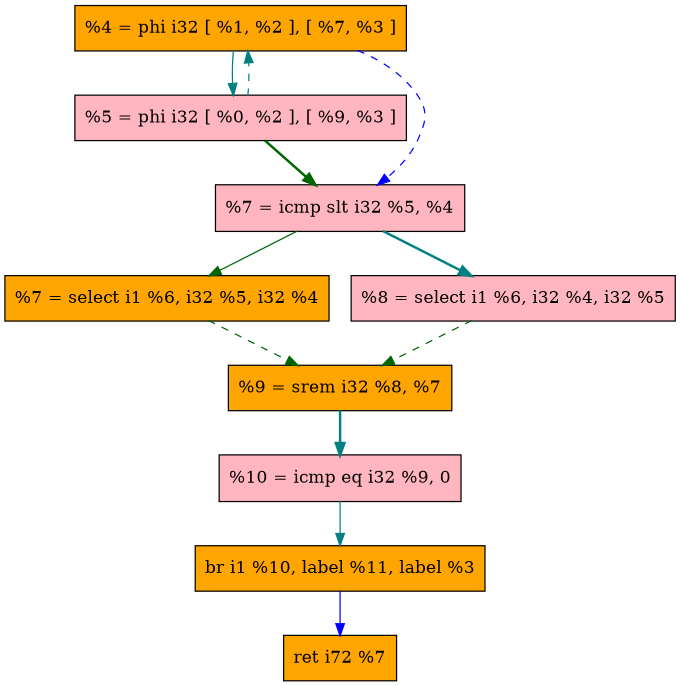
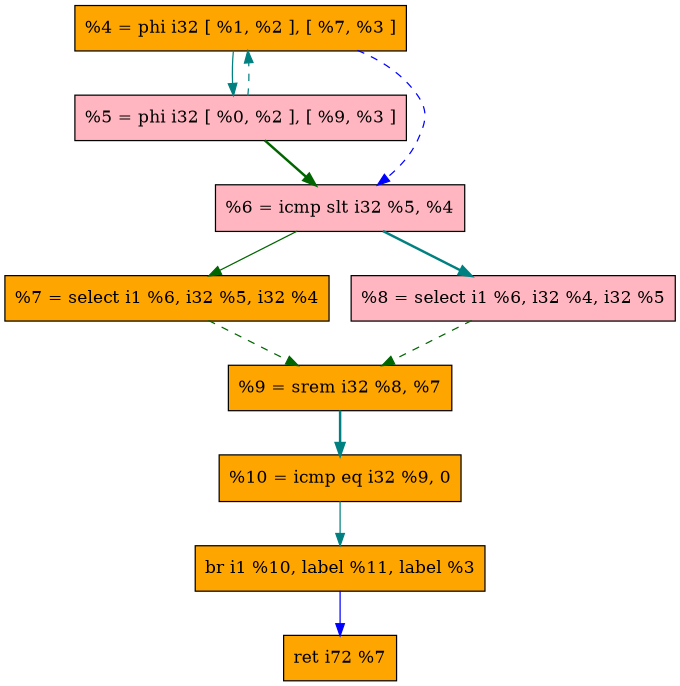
(340, 208) -> (340, 208)
(340, 478) -> (340, 478)
